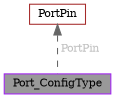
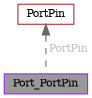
(58, 84) -> (46, 84)
